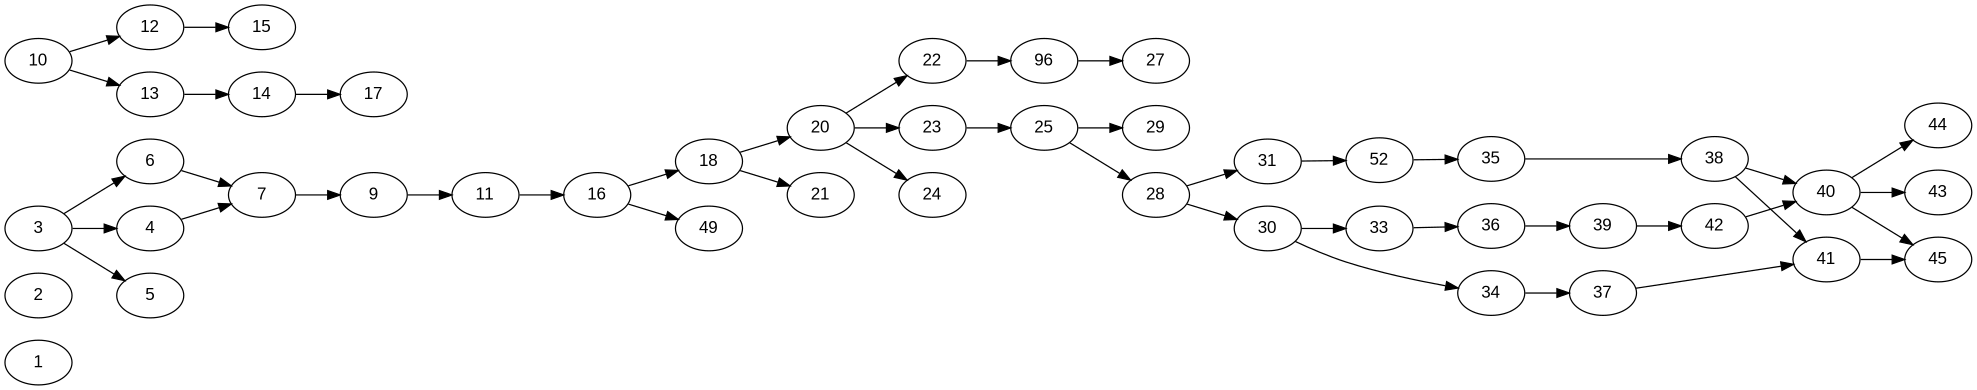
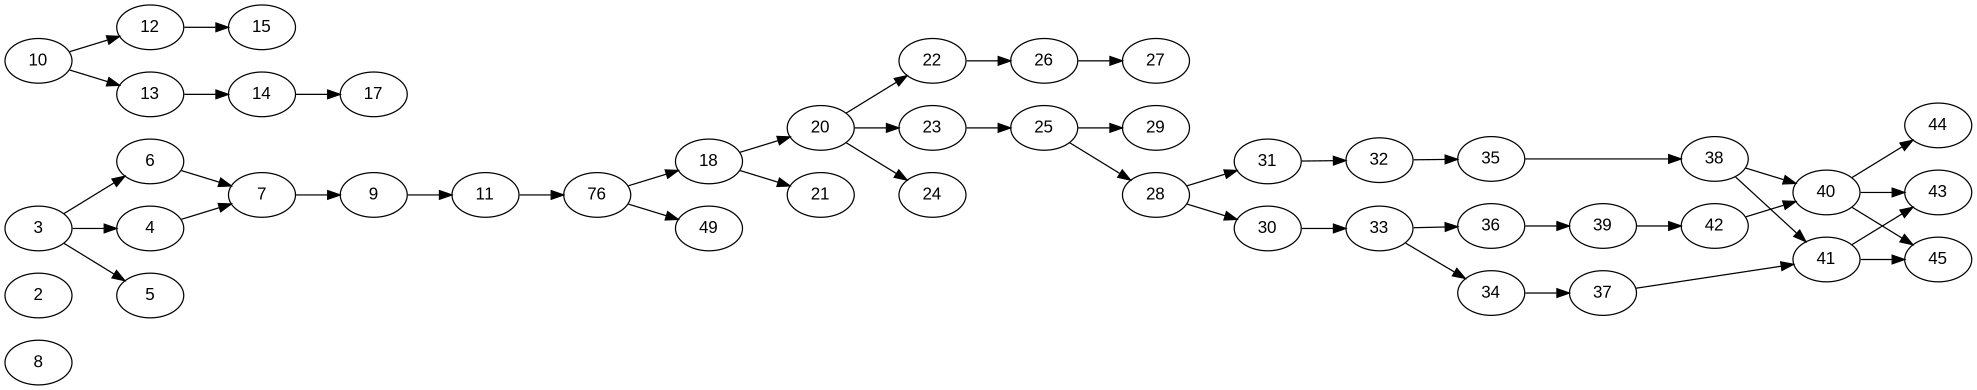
(1044, 61) -> (1044, 61)
(1379, 160) -> (1379, 160)
(597, 195) -> (597, 195)
none -> (1874, 231)
(1369, 269) -> (1430, 257)
(38, 363) -> (38, 363)
